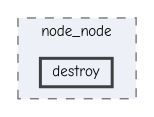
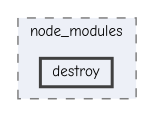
(77, 32) -> (77, 32)
